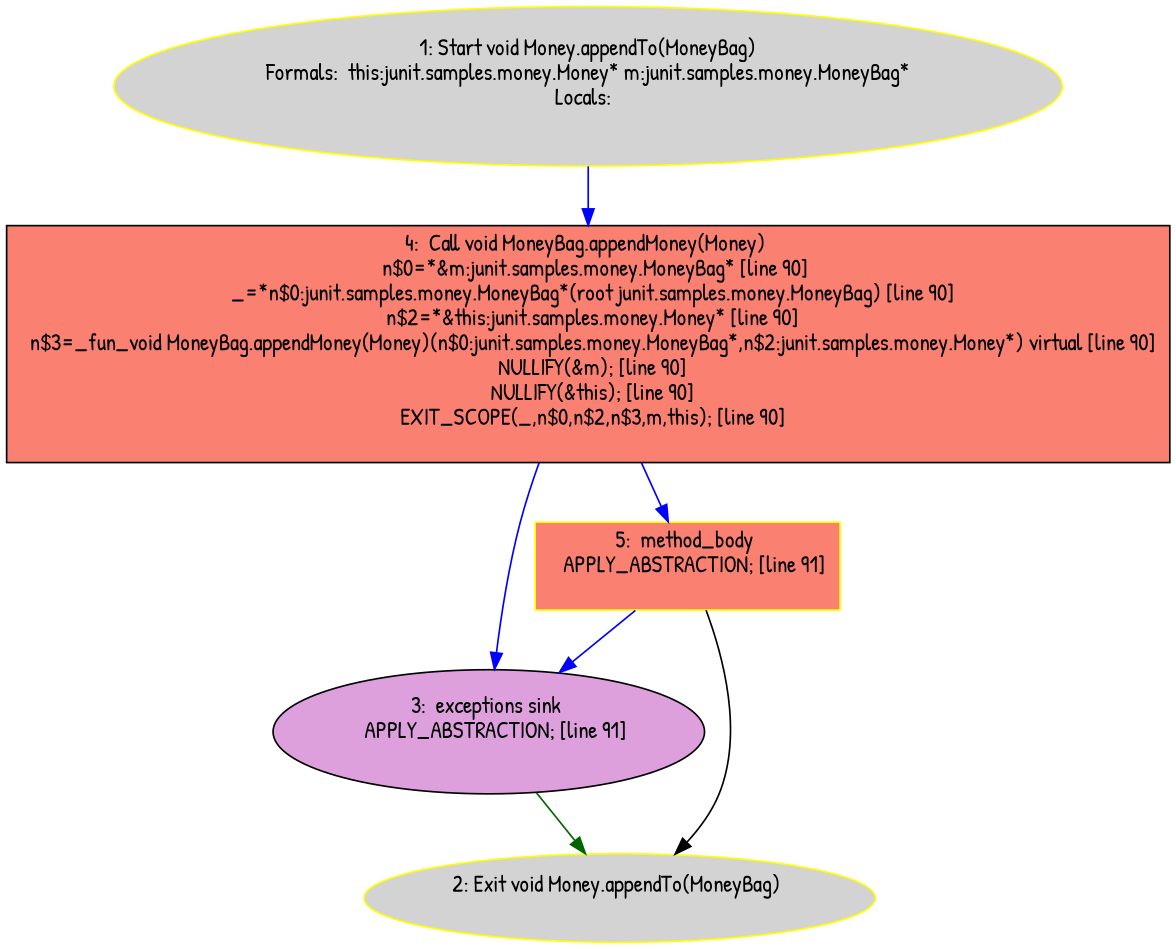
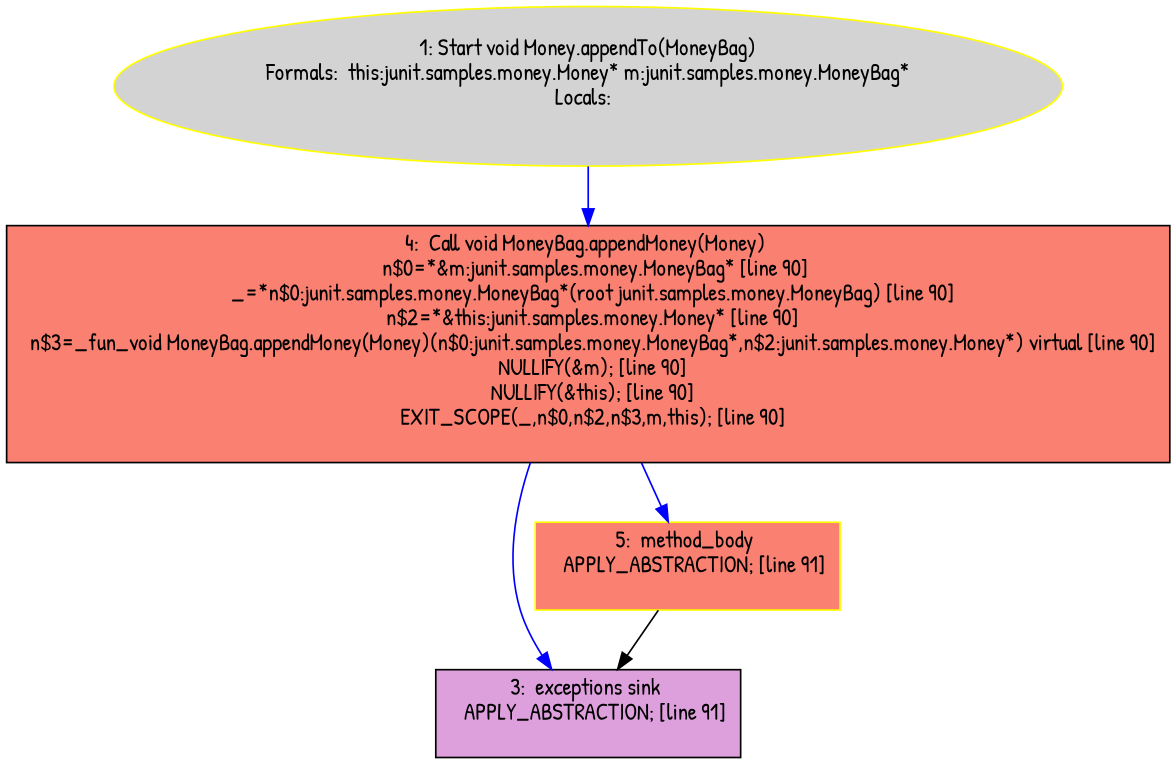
(604, 636) -> (643, 633)
(489, 732) -> (588, 714)
(620, 898) -> none
